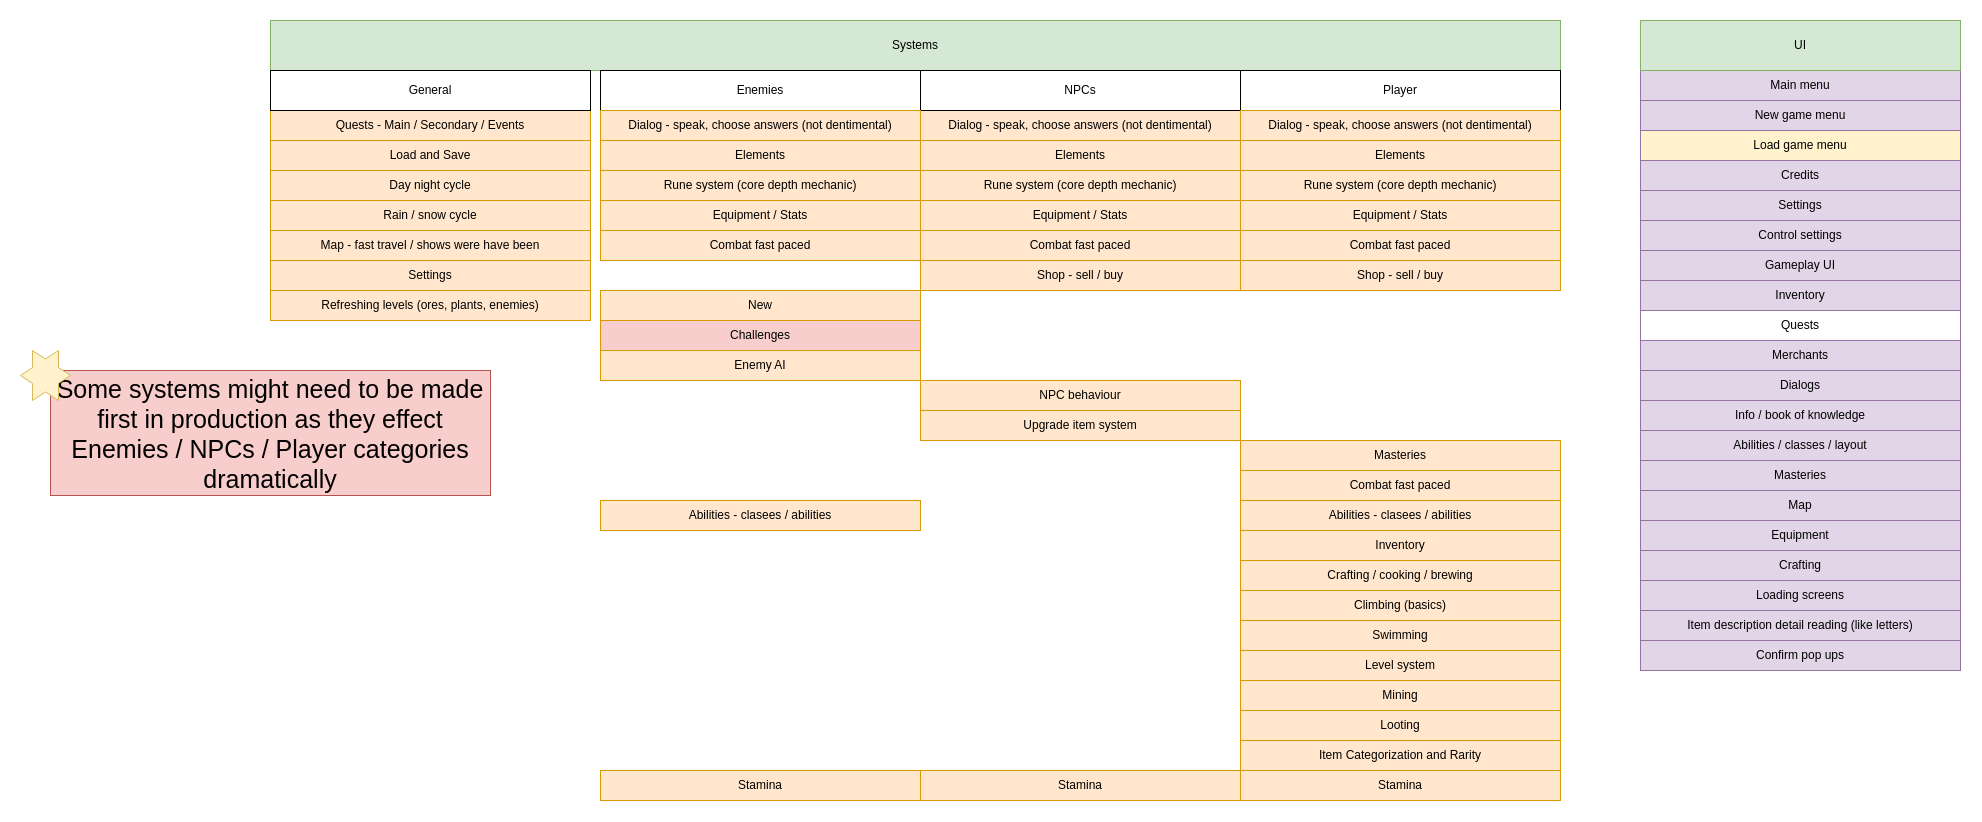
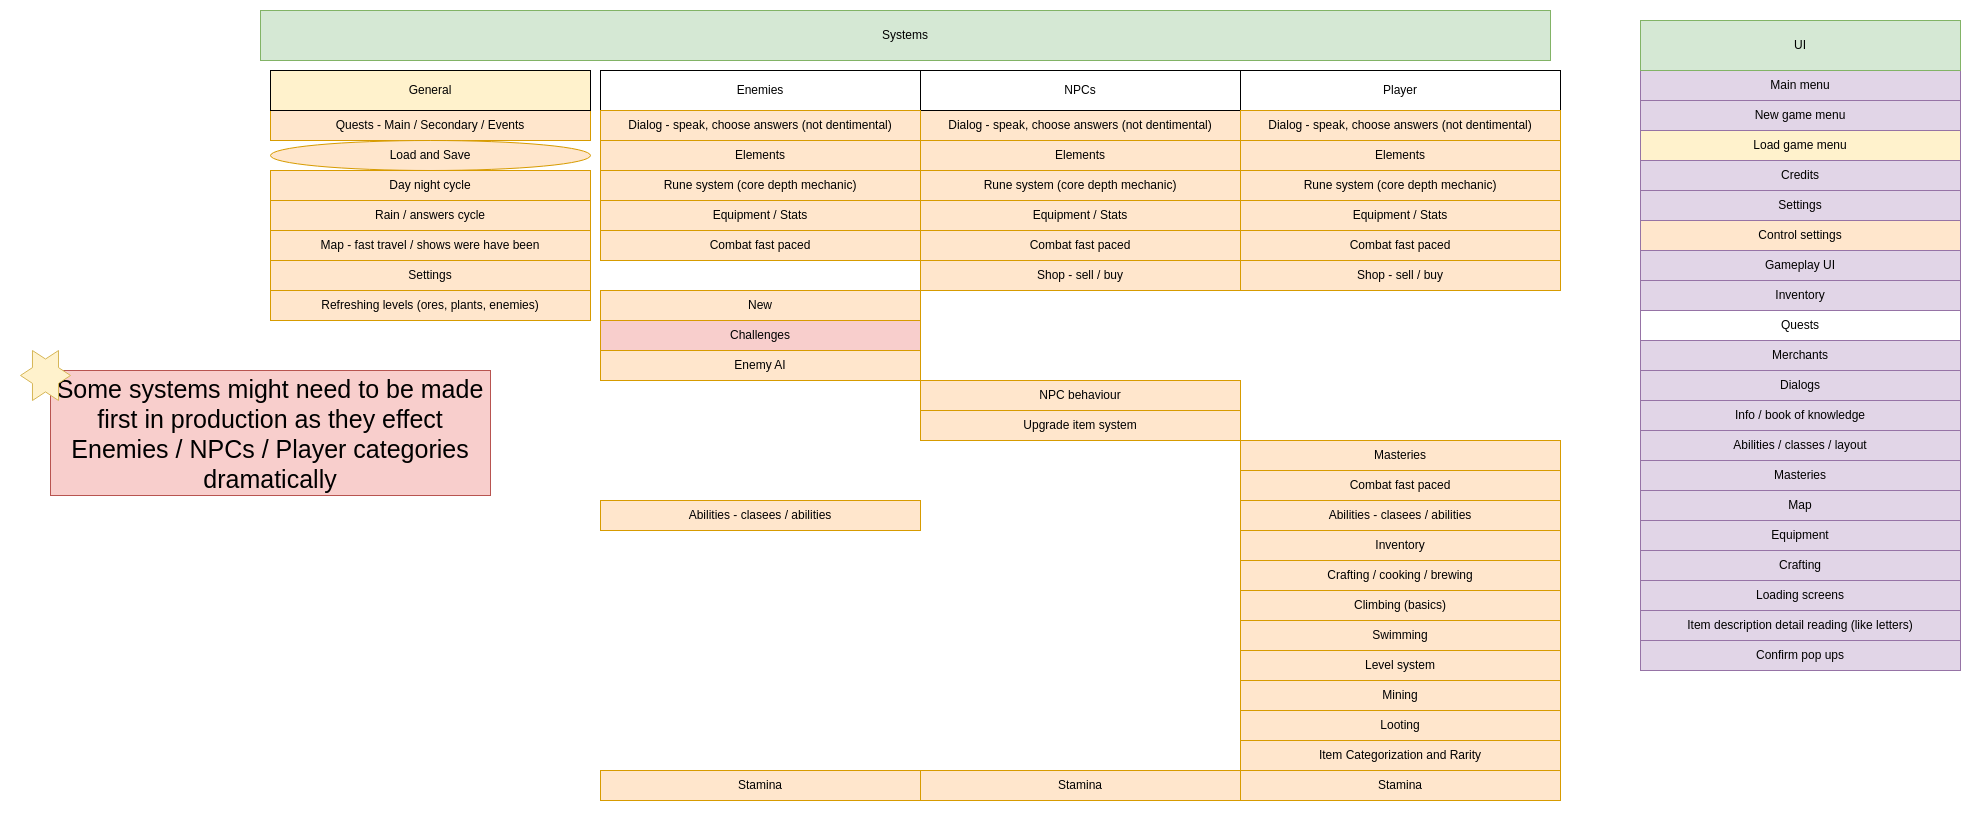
(916, 46) -> (906, 36)
(431, 91) -> (431, 91)
(431, 156) -> (431, 156)
(431, 216) -> (431, 216)
(1801, 236) -> (1801, 236)
